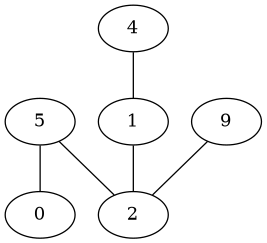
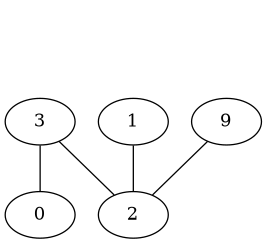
(133, 28) -> none
(40, 122) -> (40, 122)
